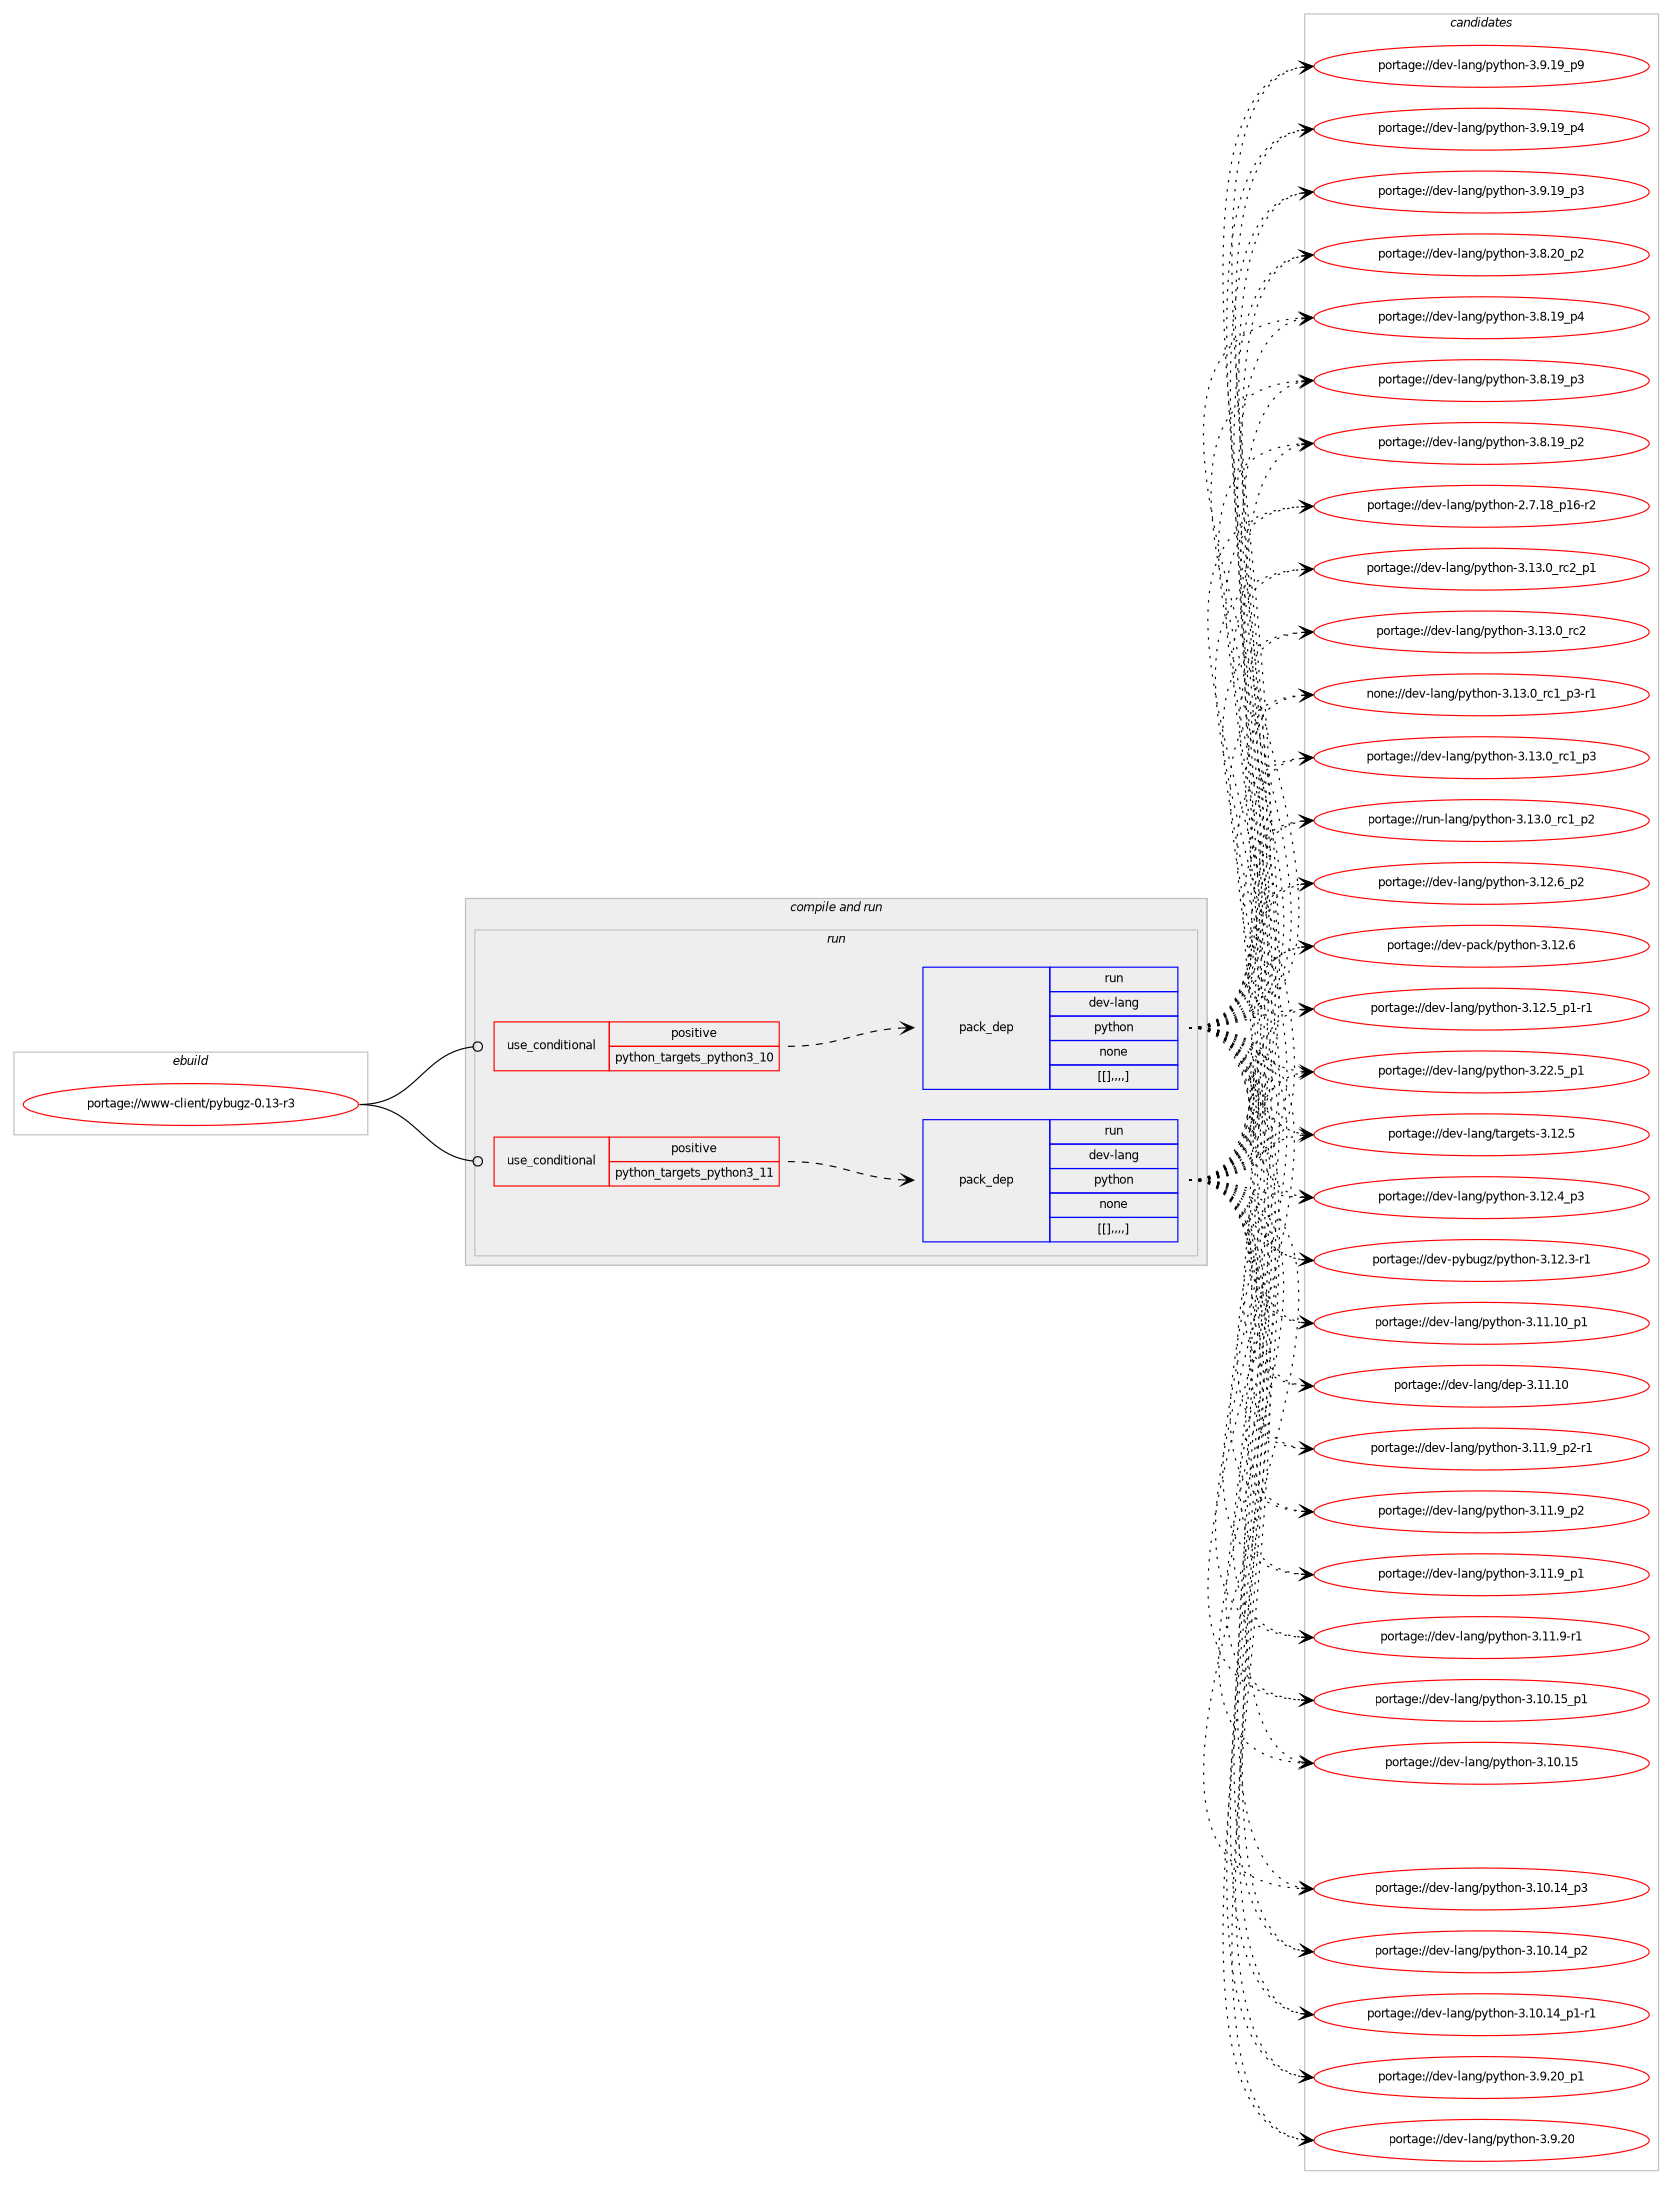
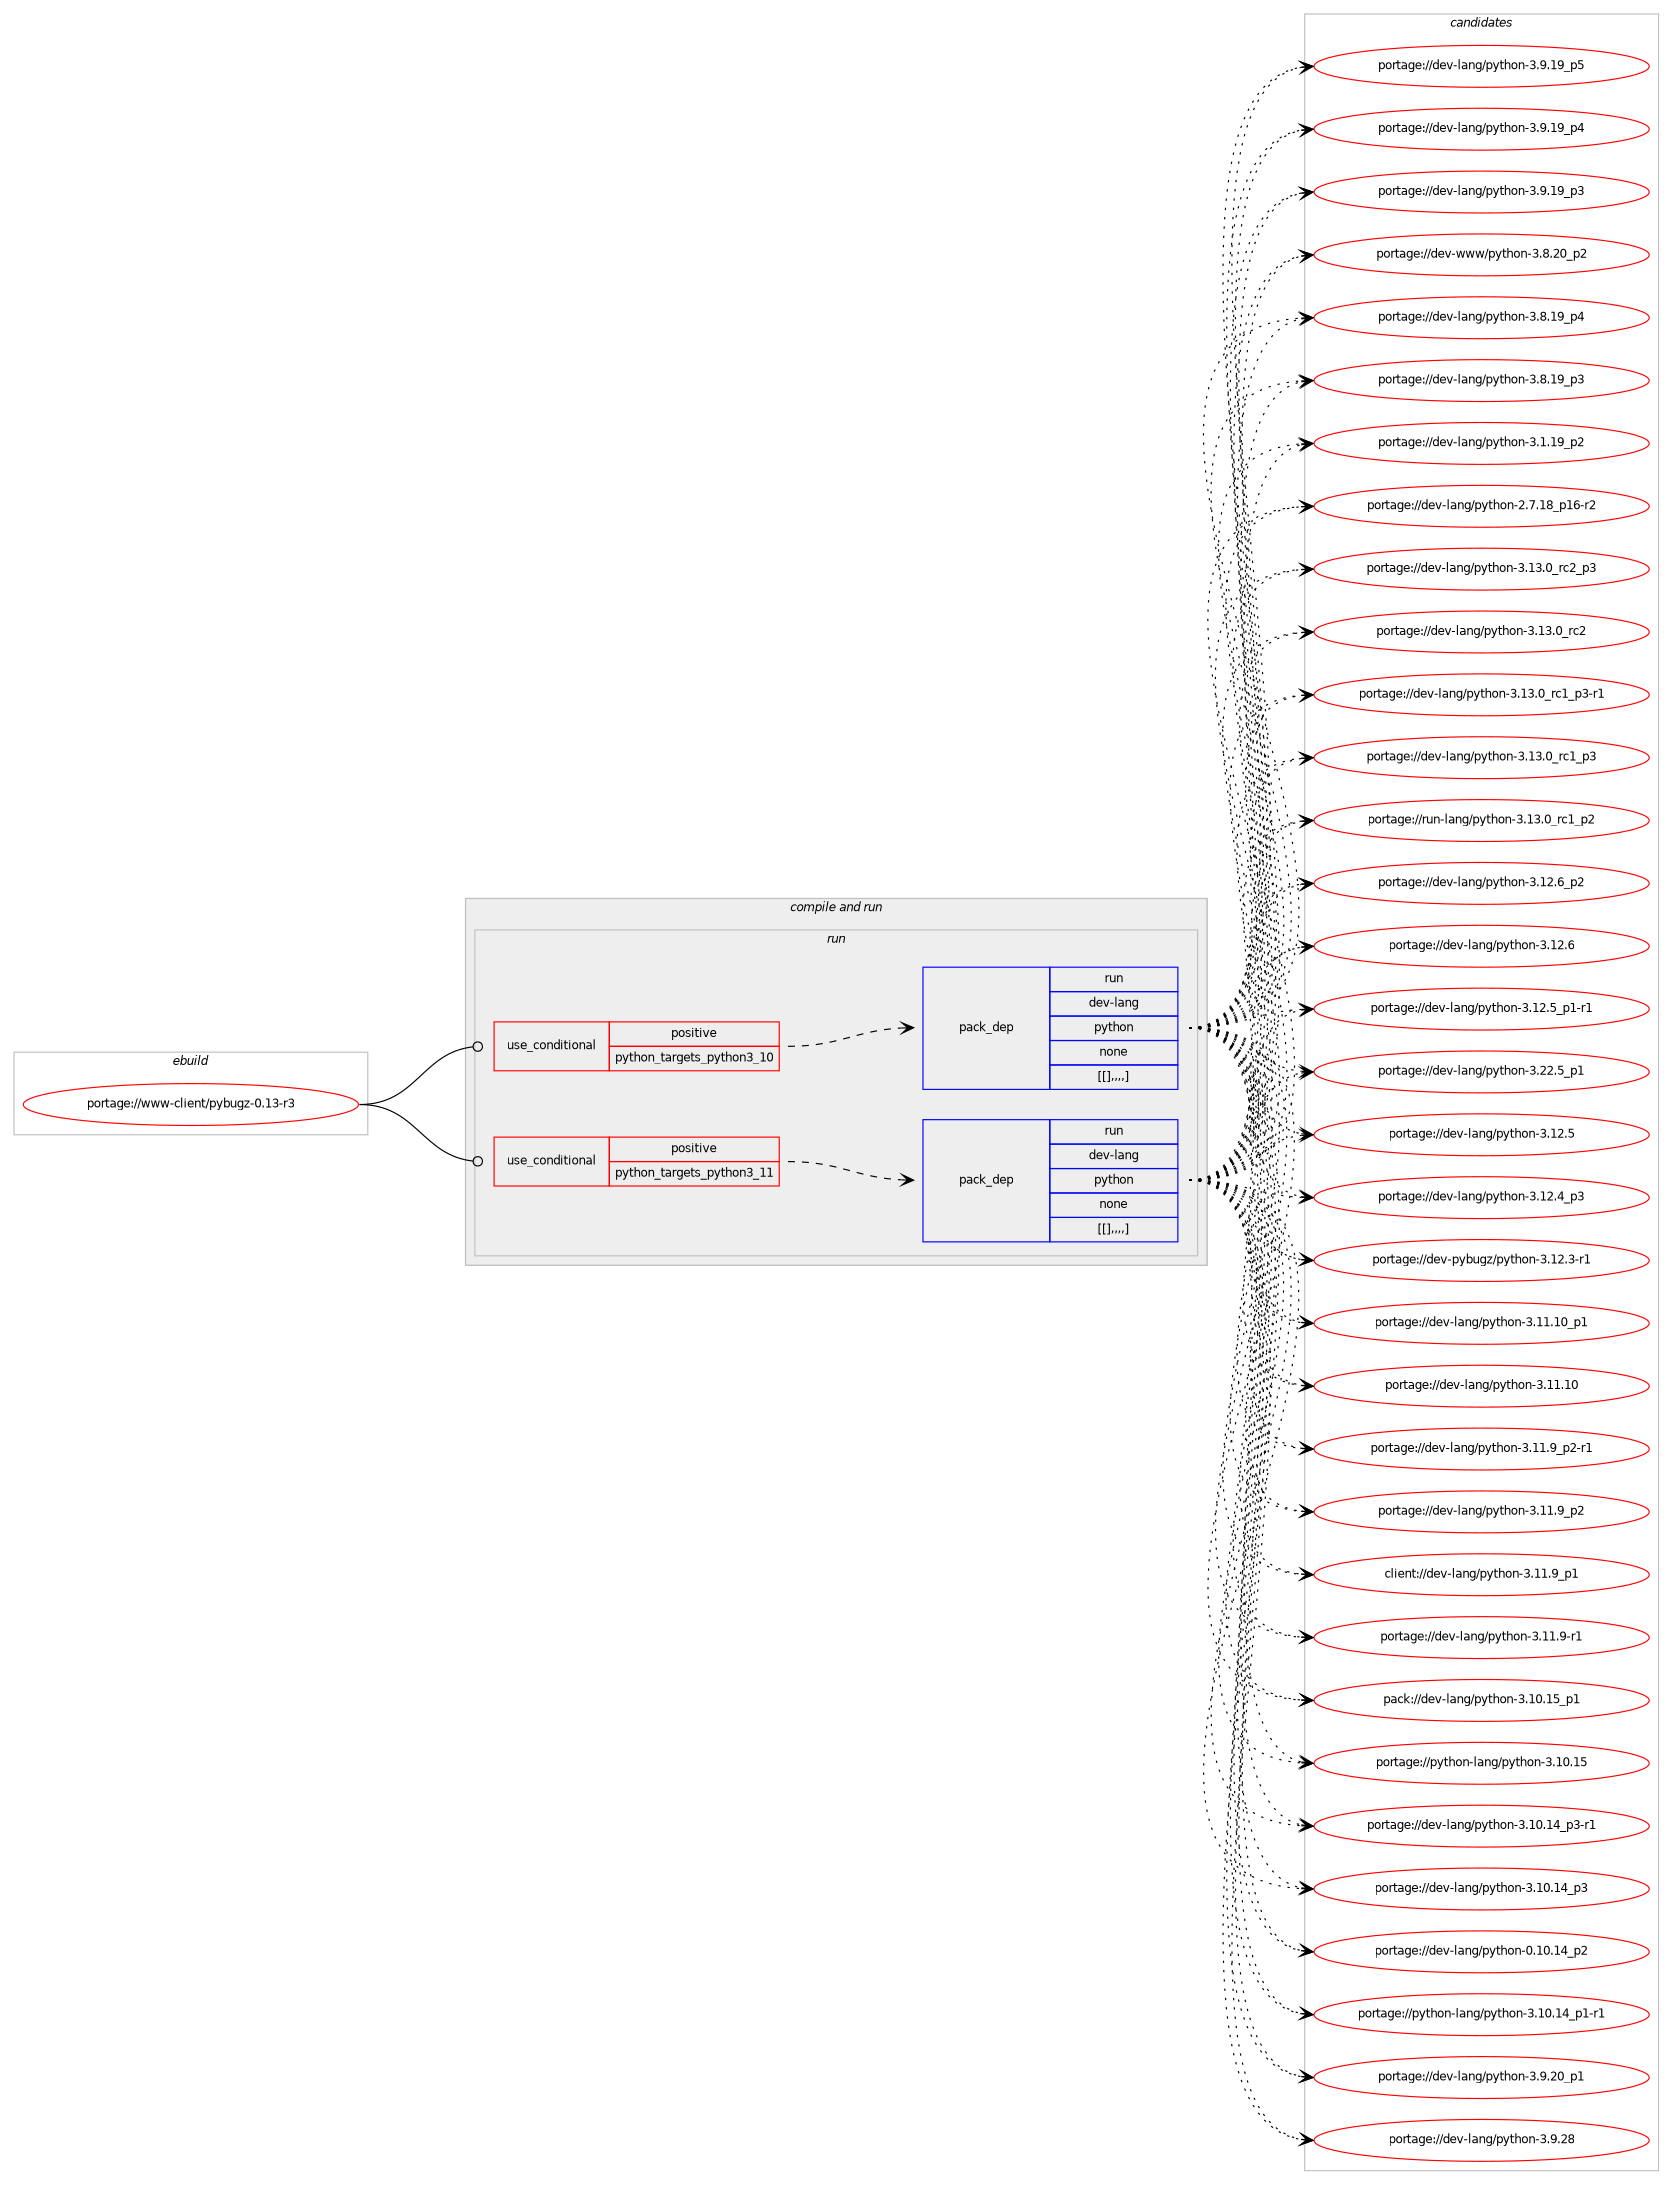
(1482, 66) -> (1482, 66)
(1482, 255) -> (1482, 255)
(1482, 443) -> (1482, 443)
(1482, 569) -> (1482, 569)
(1482, 695) -> (1482, 695)
(1482, 946) -> (1482, 946)
(1482, 1135) -> (1482, 1135)
(1482, 1386) -> (1482, 1386)
(1482, 1575) -> (1482, 1575)
(1482, 1700) -> (1482, 1700)
(1482, 1763) -> (1482, 1763)
none -> (1482, 1826)
(1482, 1952) -> (1482, 1952)
(1482, 2015) -> (1482, 2015)
(1482, 2140) -> (1482, 2140)
